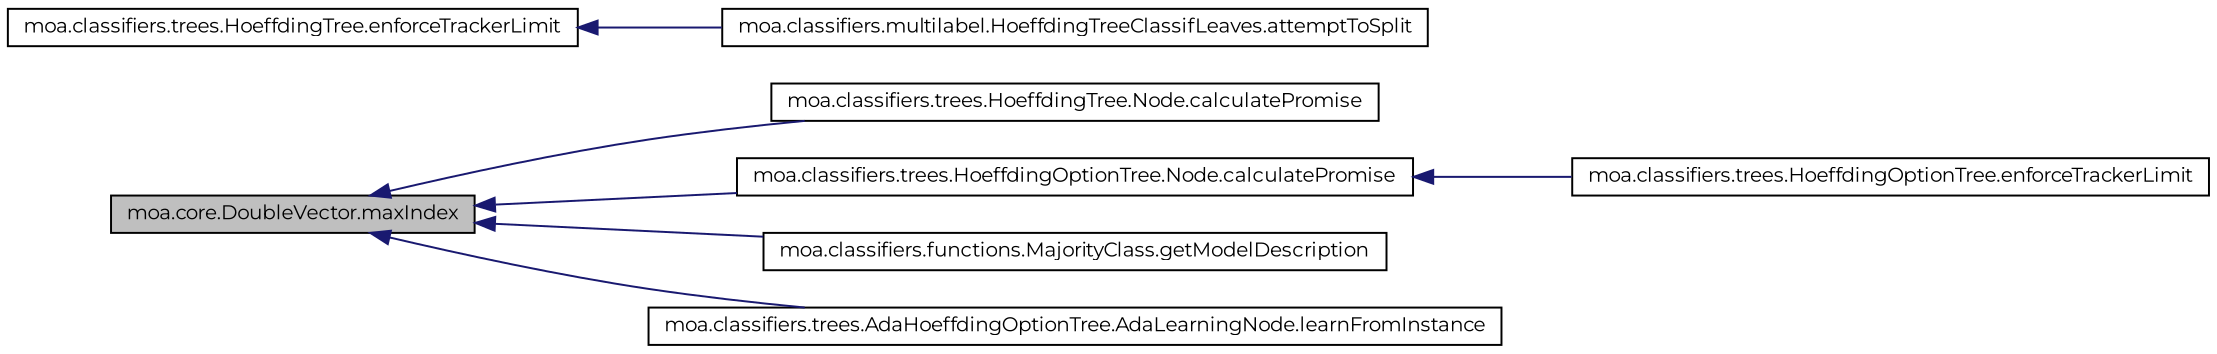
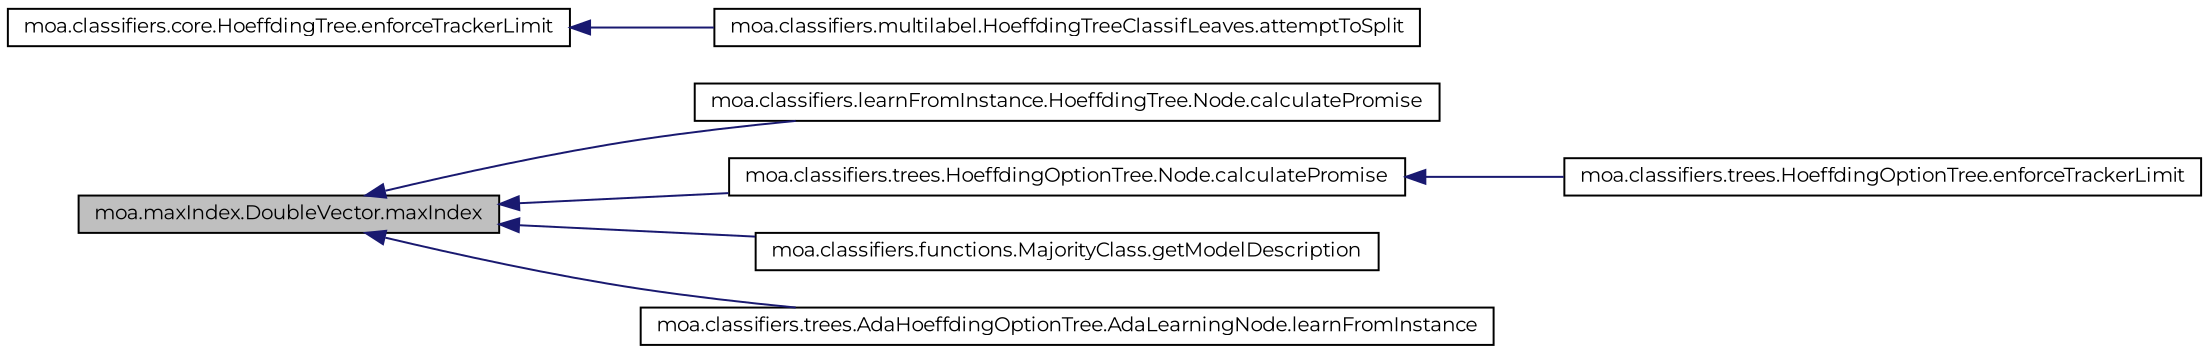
(293, 28) -> (289, 28)
(1075, 102) -> (1067, 102)
(293, 214) -> (289, 214)
